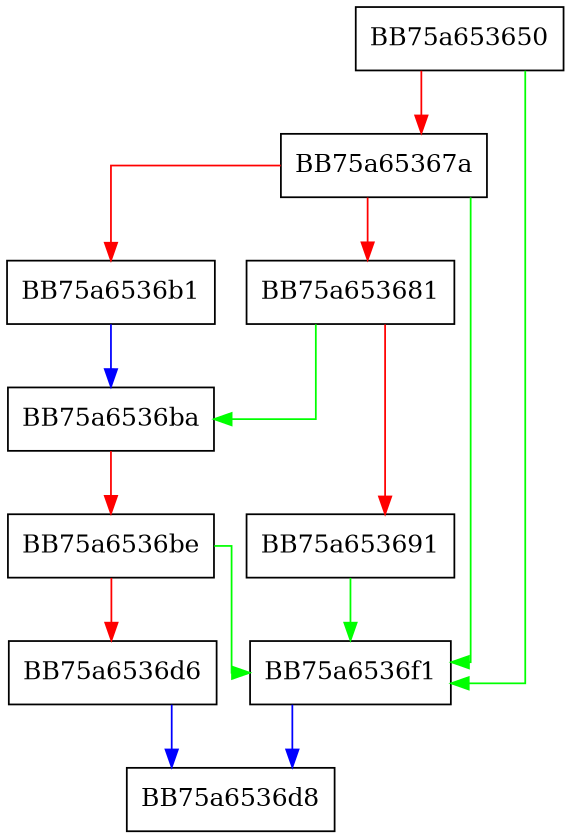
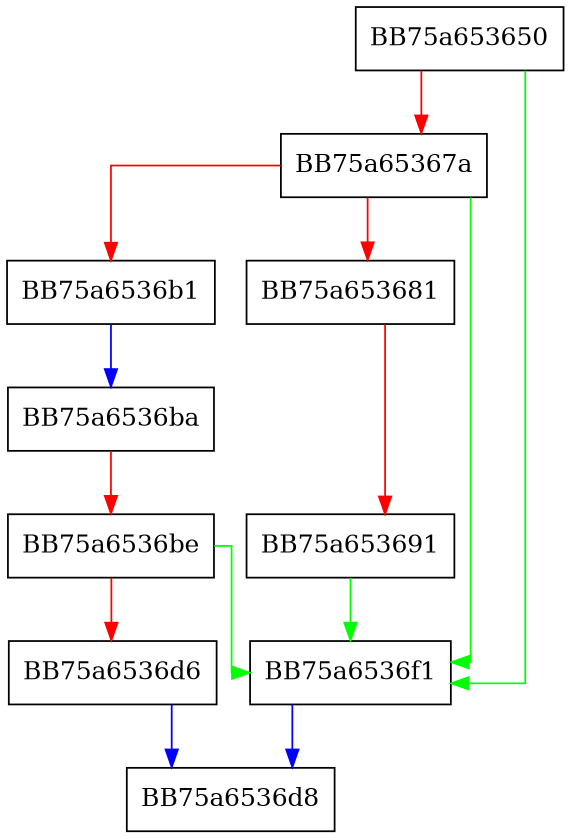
(316, 414) -> none
